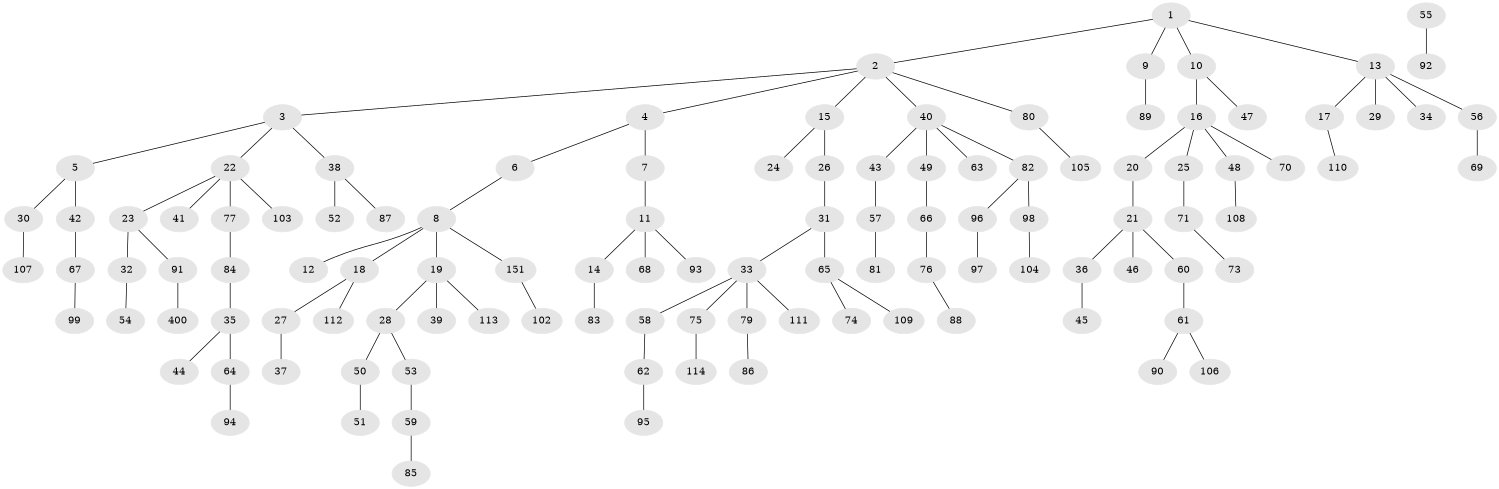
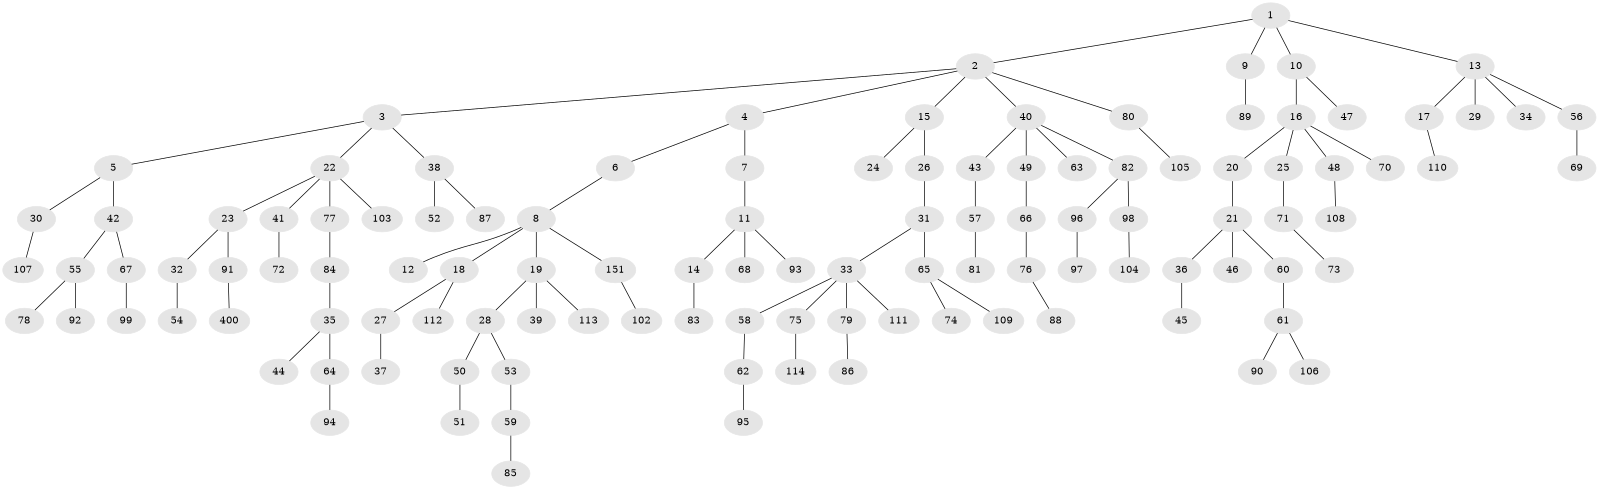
none -> (94, 245)
none -> (279, 270)
none -> (24, 321)
